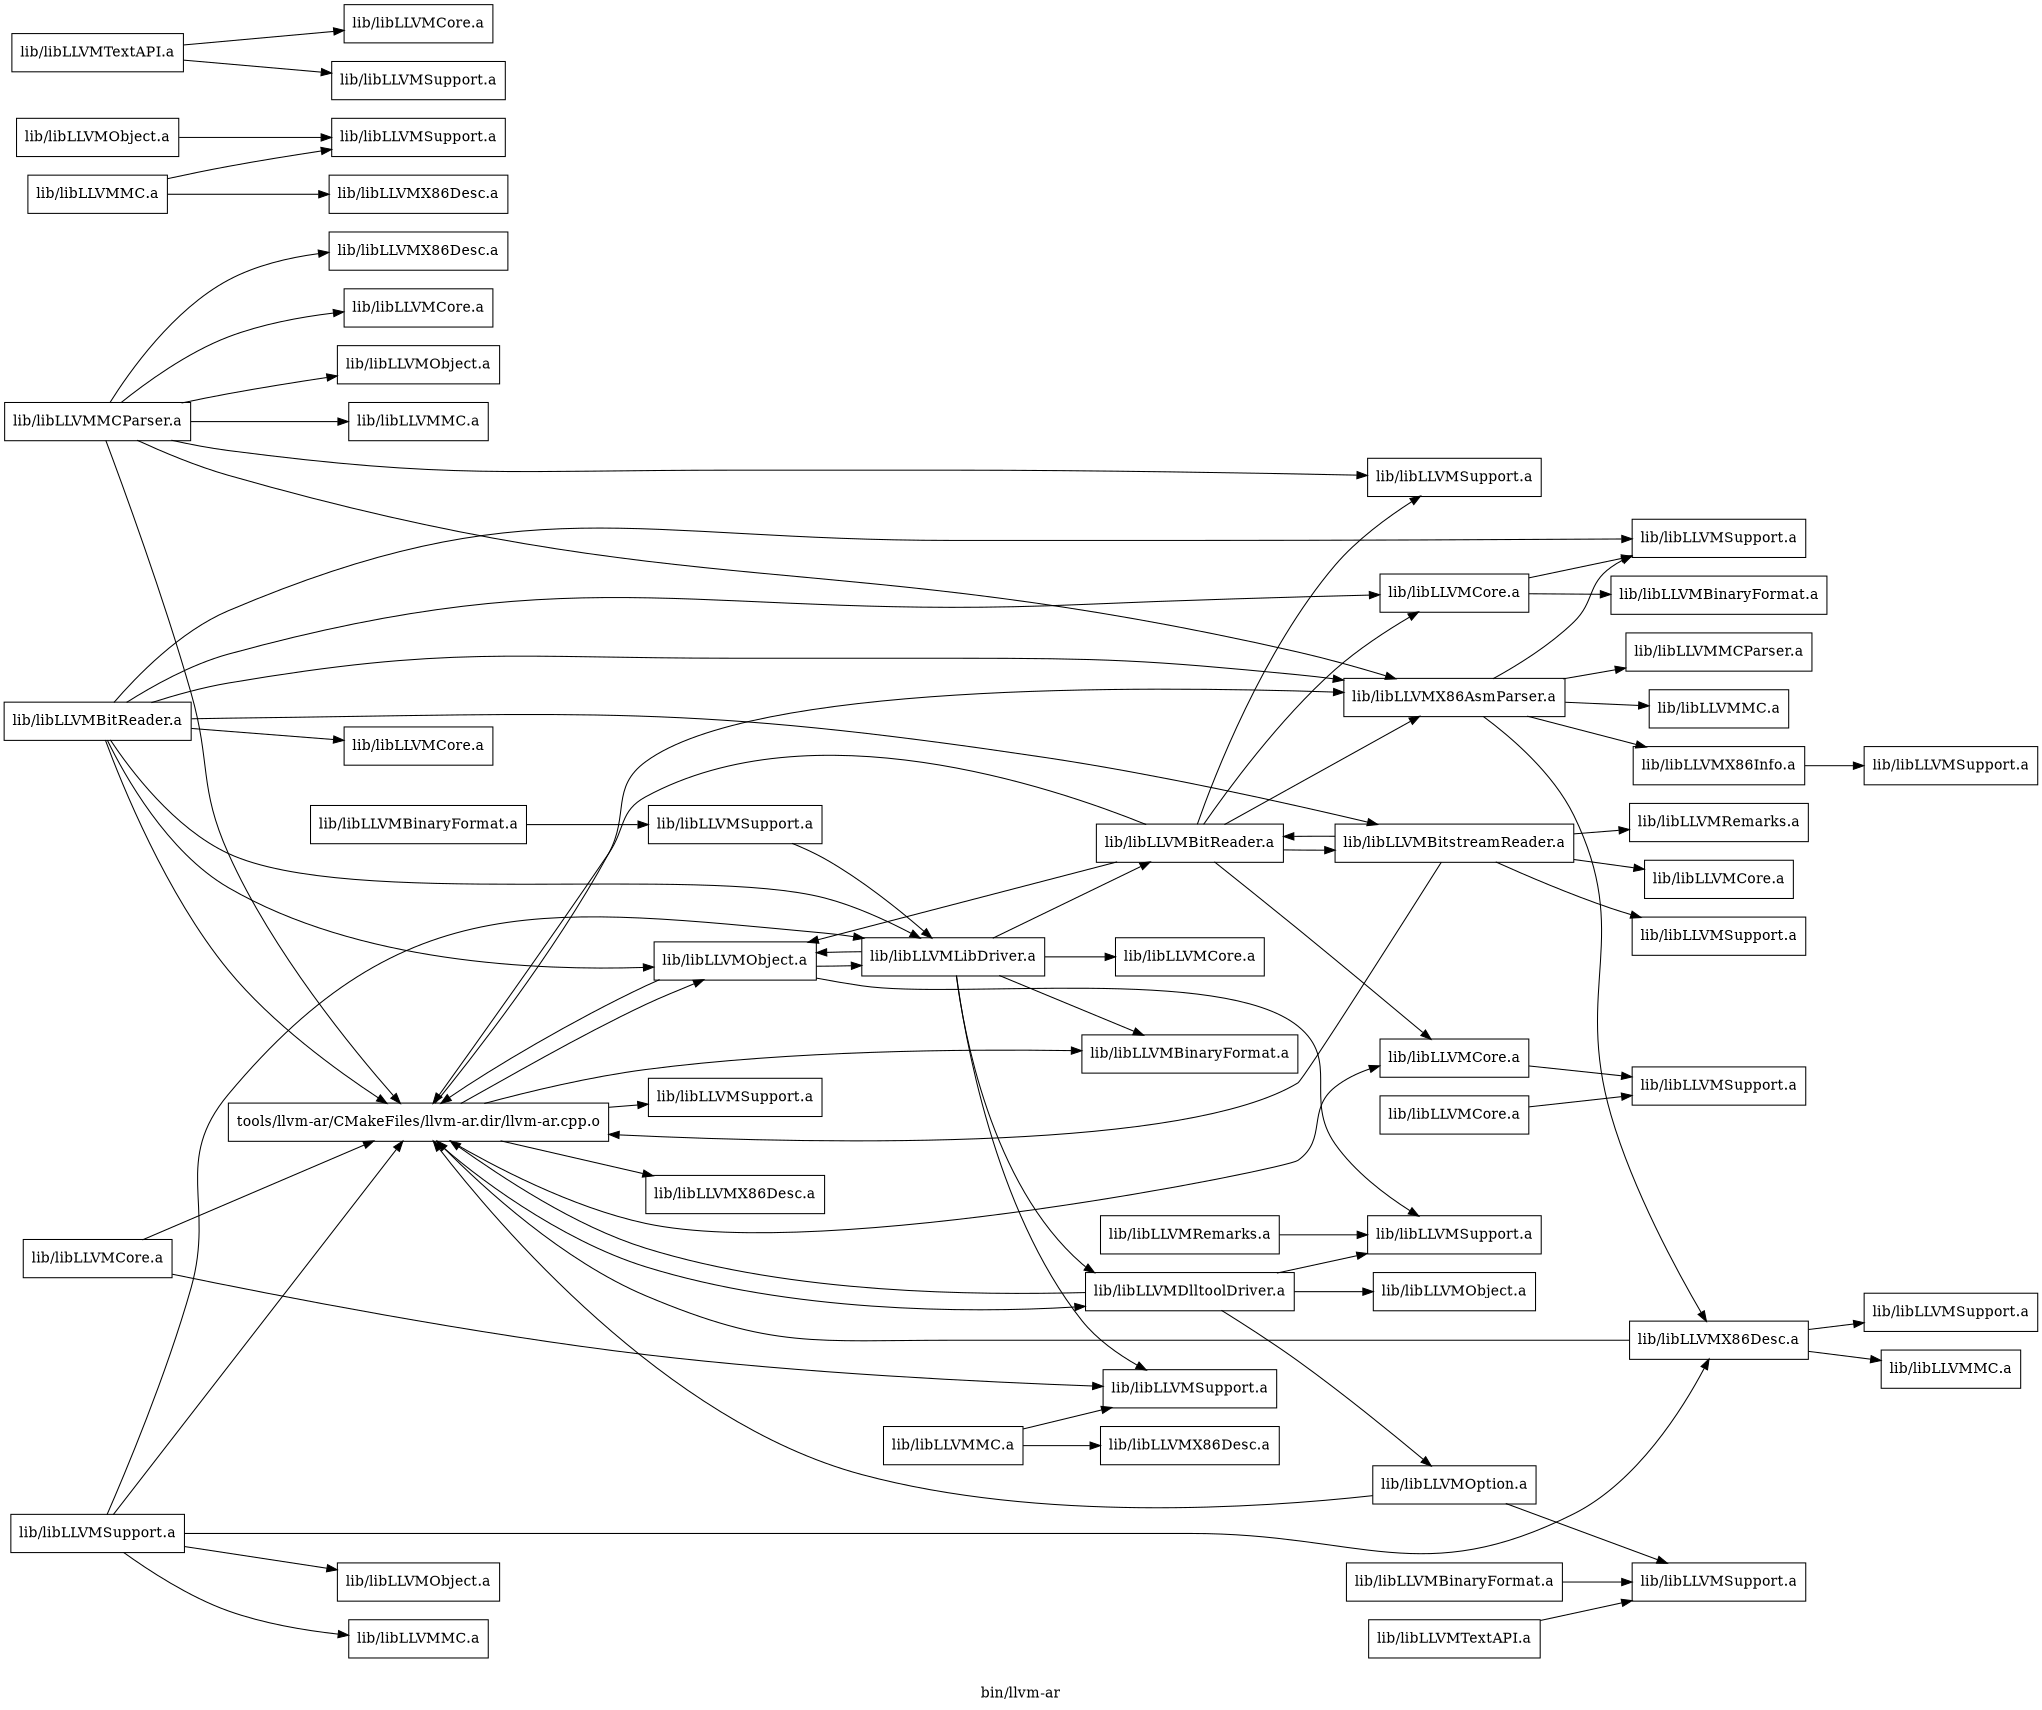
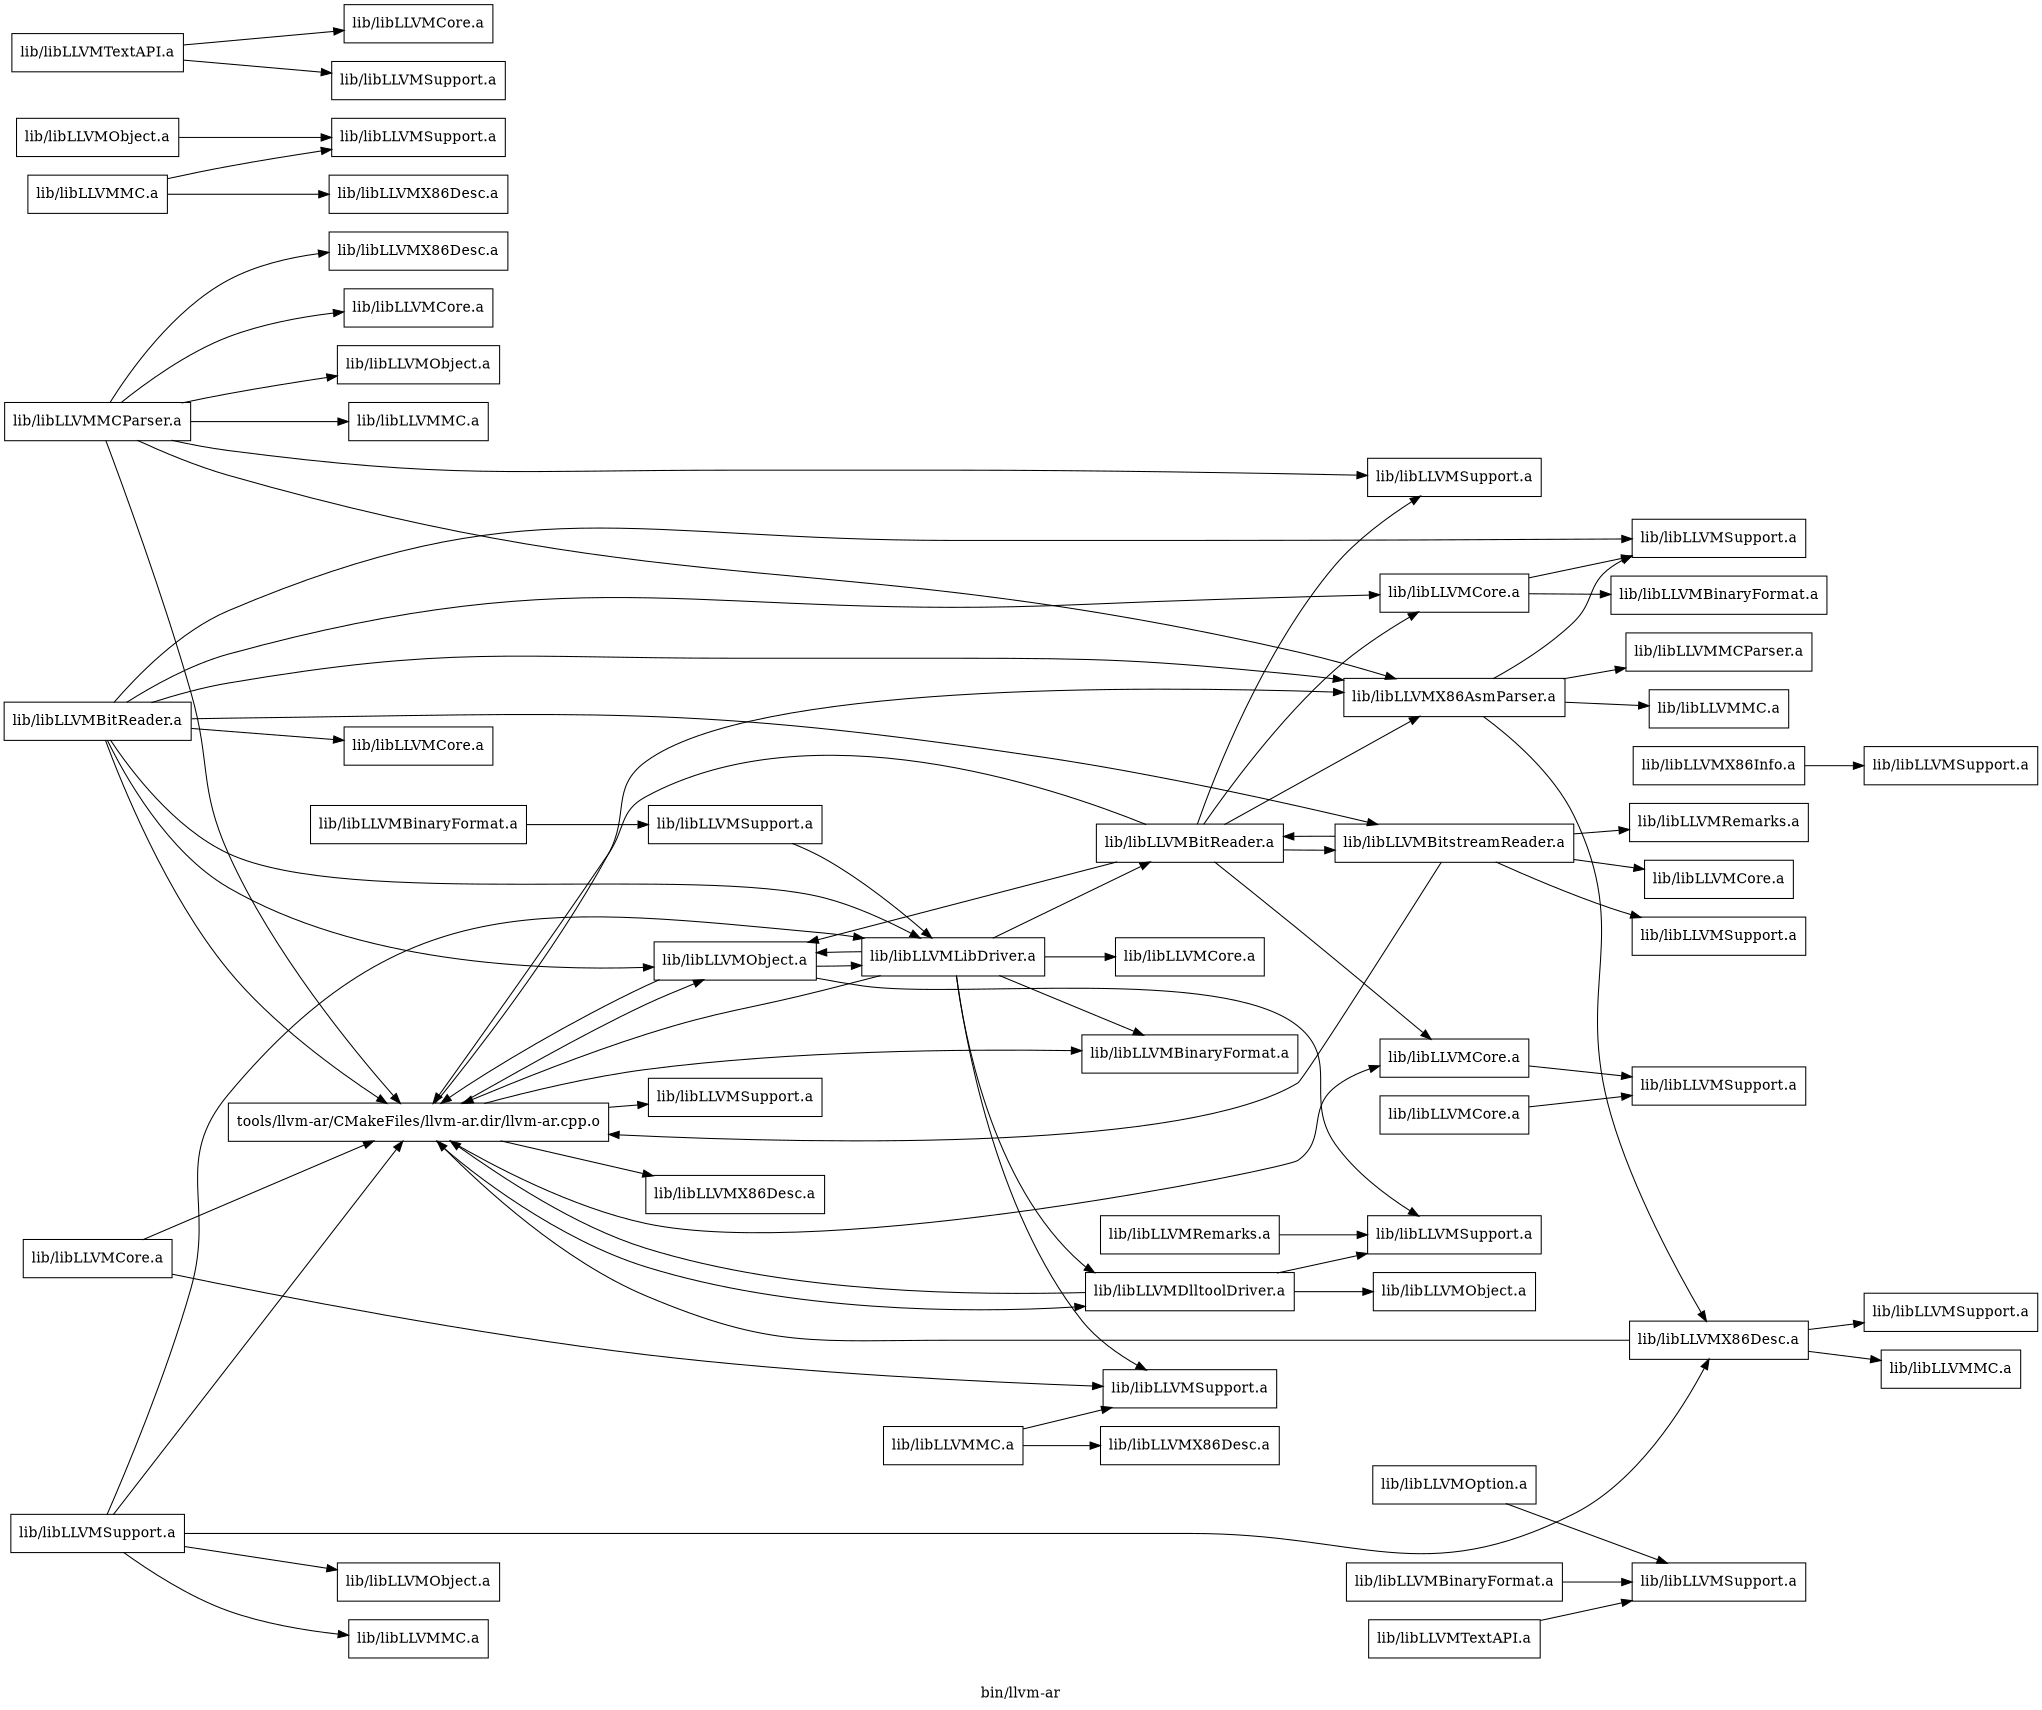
(1582, 730) -> none
(1325, 1381) -> none
(849, 1470) -> (673, 1026)
